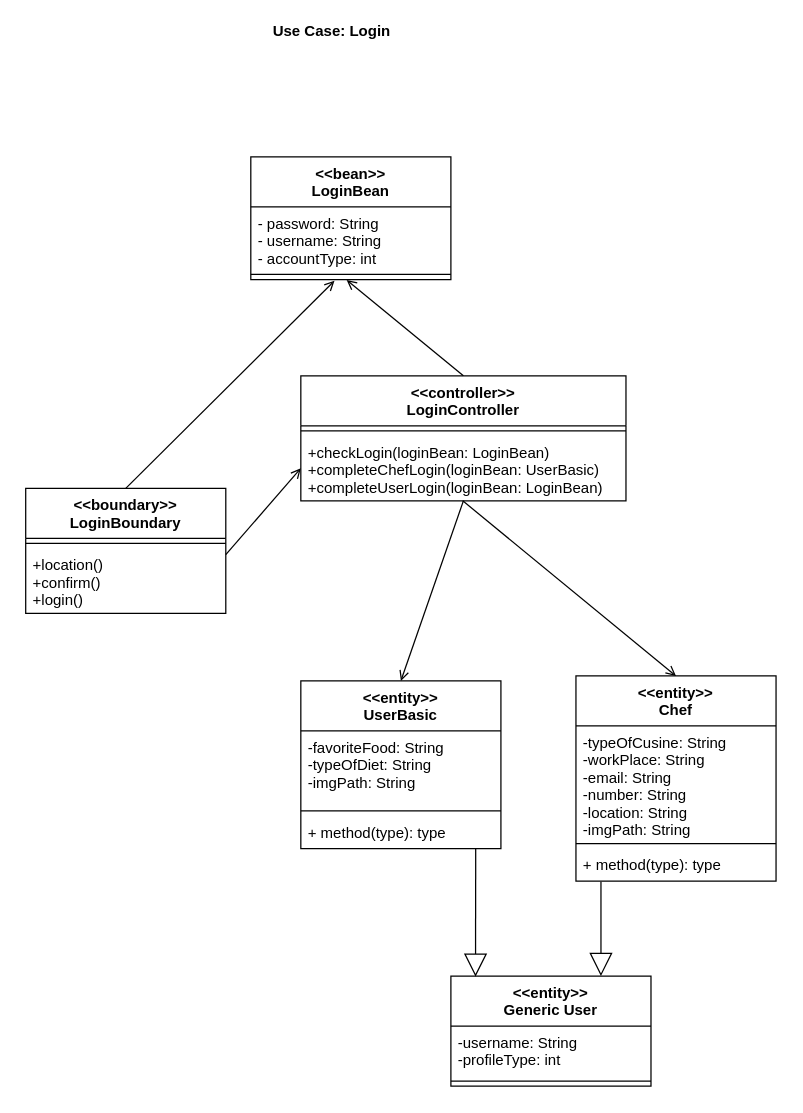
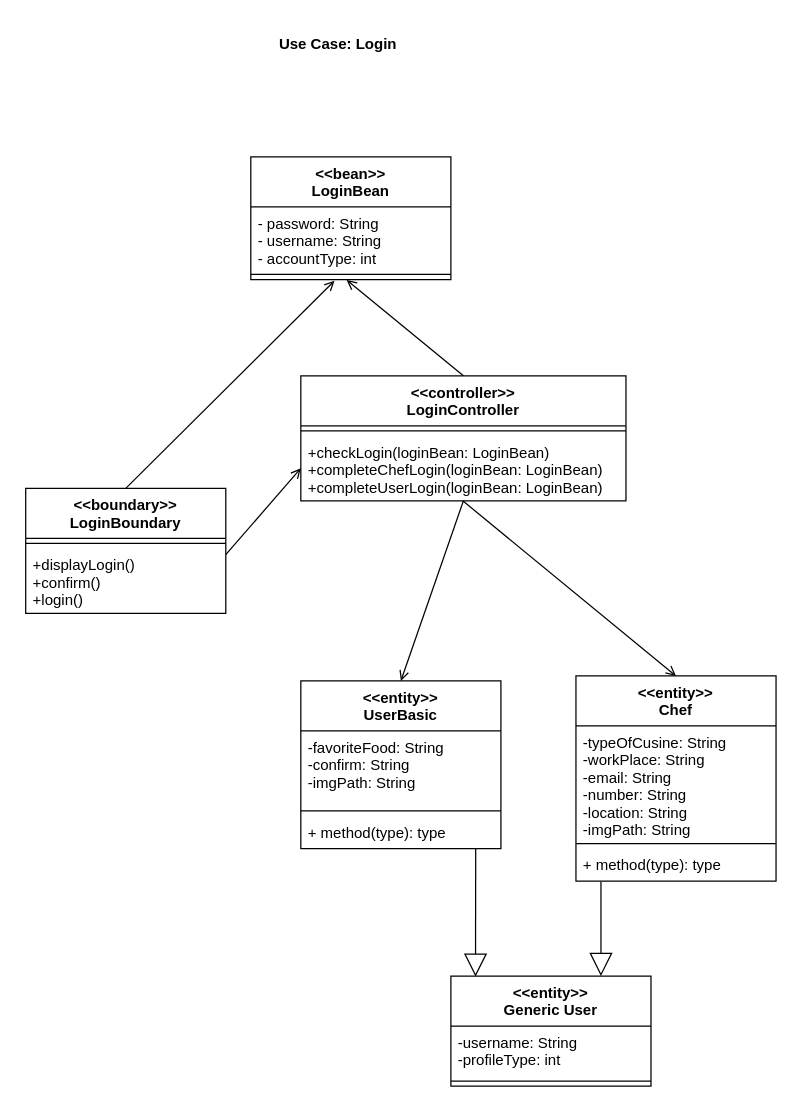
(332, 32) -> (338, 44)
(434, 453) -> (434, 453)
(75, 565) -> (90, 565)
(388, 748) -> (388, 748)
